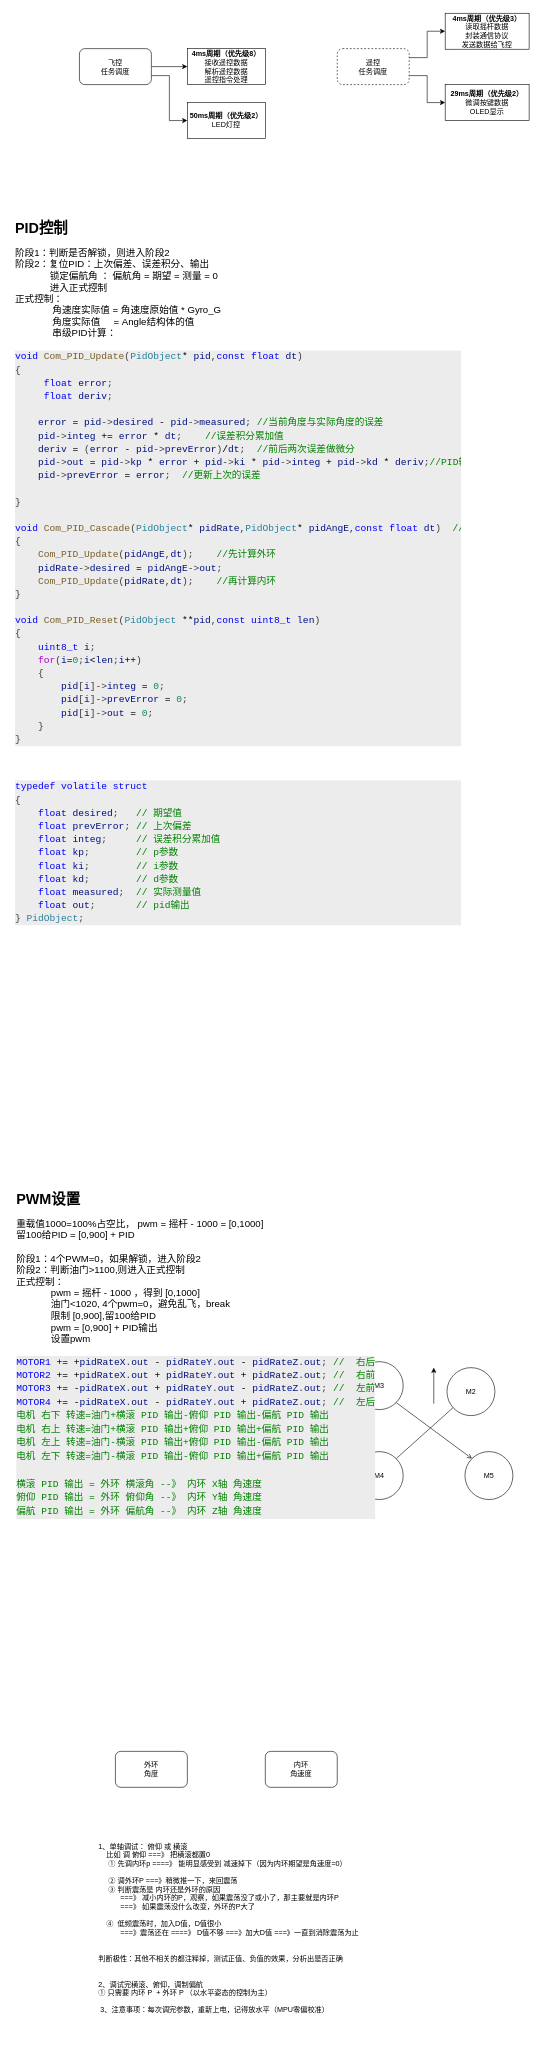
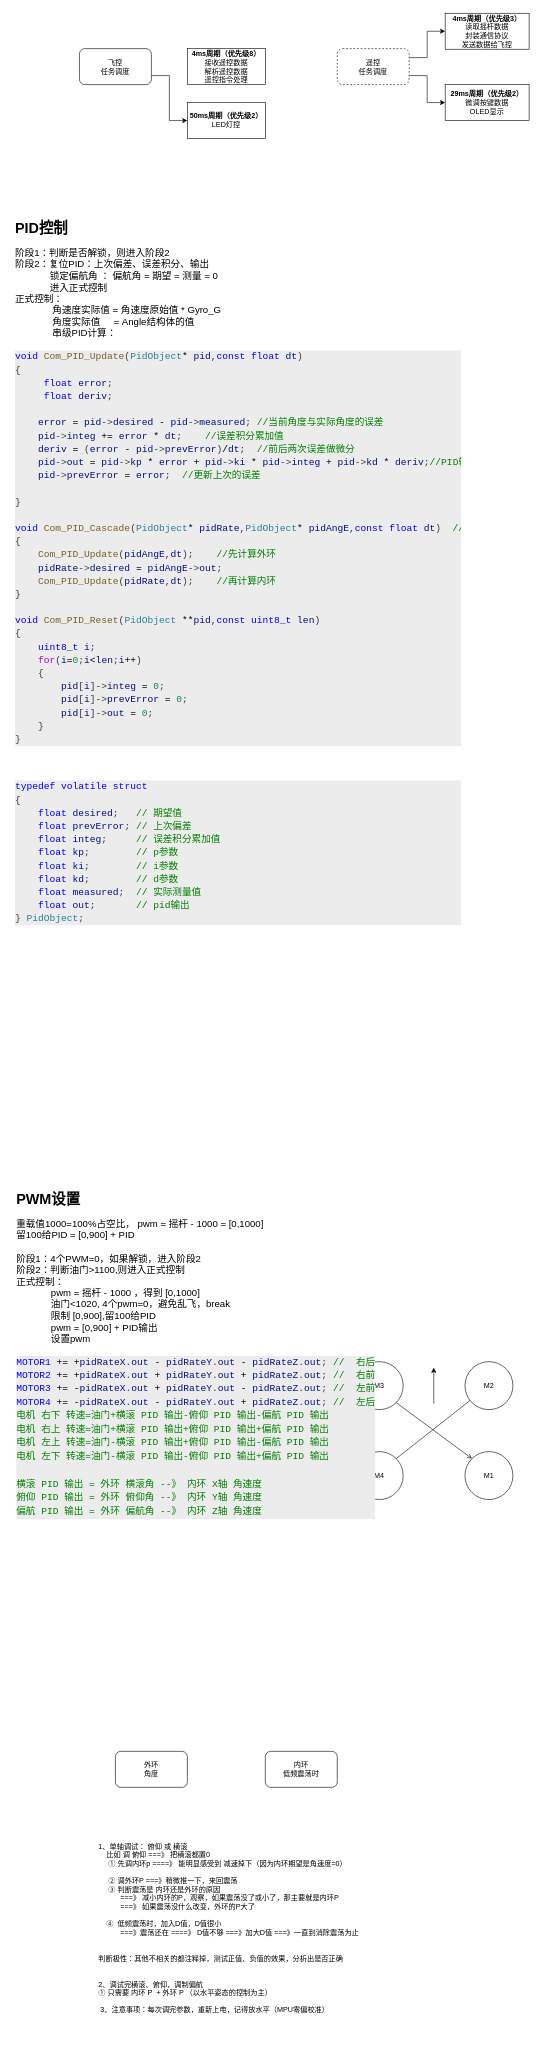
(168, 66) -> none
(471, 1392) -> (489, 1386)
(489, 1476) -> (489, 1476)
(302, 1770) -> (302, 1770)
